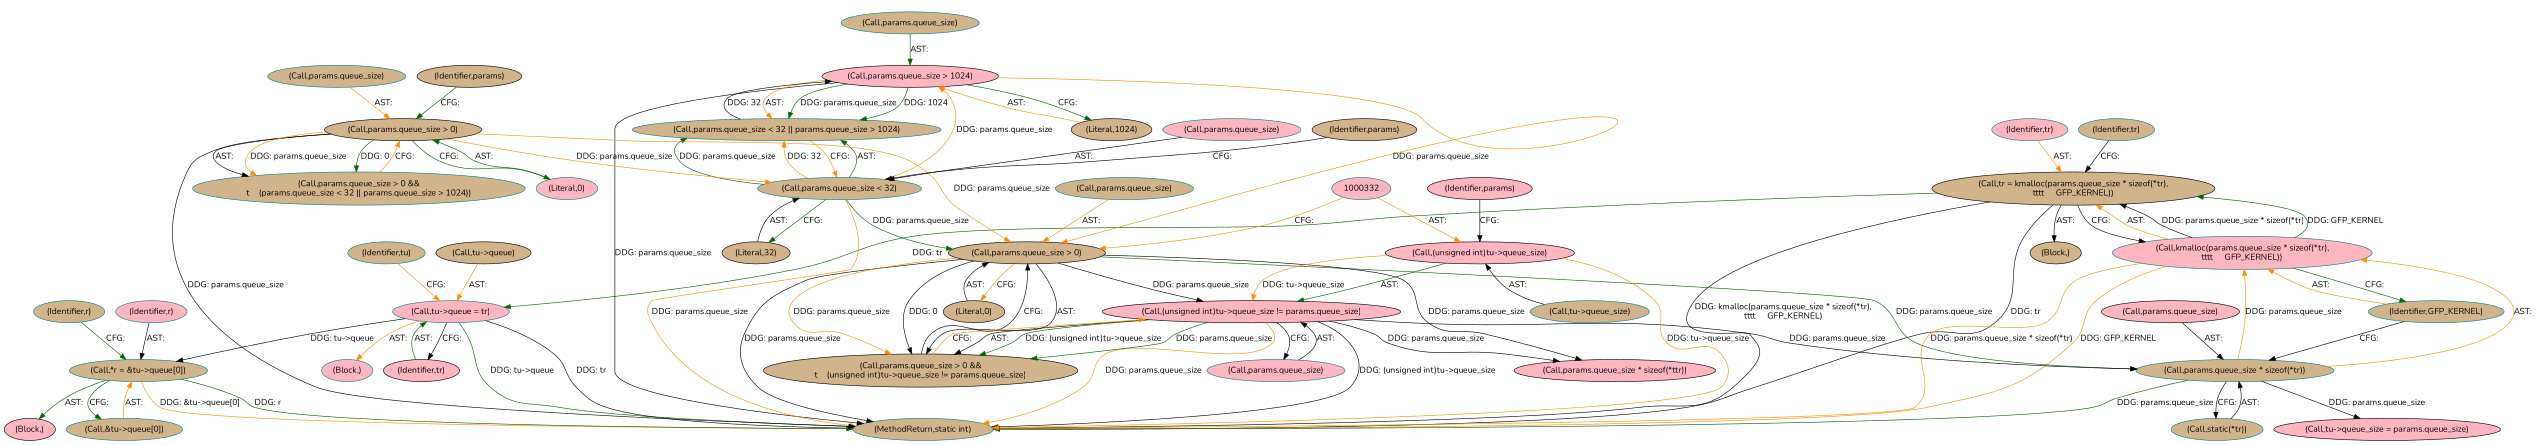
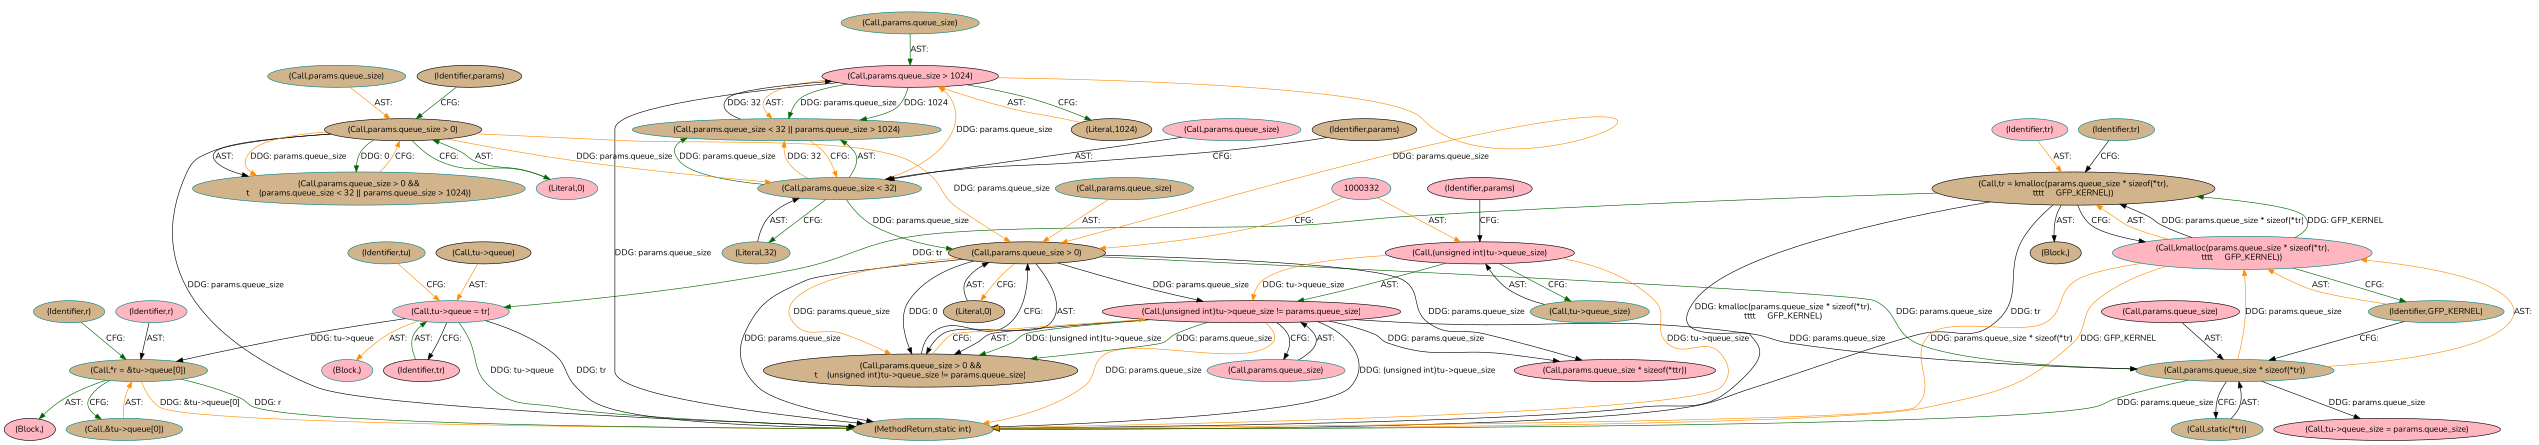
(756, 253) -> (756, 253)
none -> (1534, 282)
(661, 299) -> none
